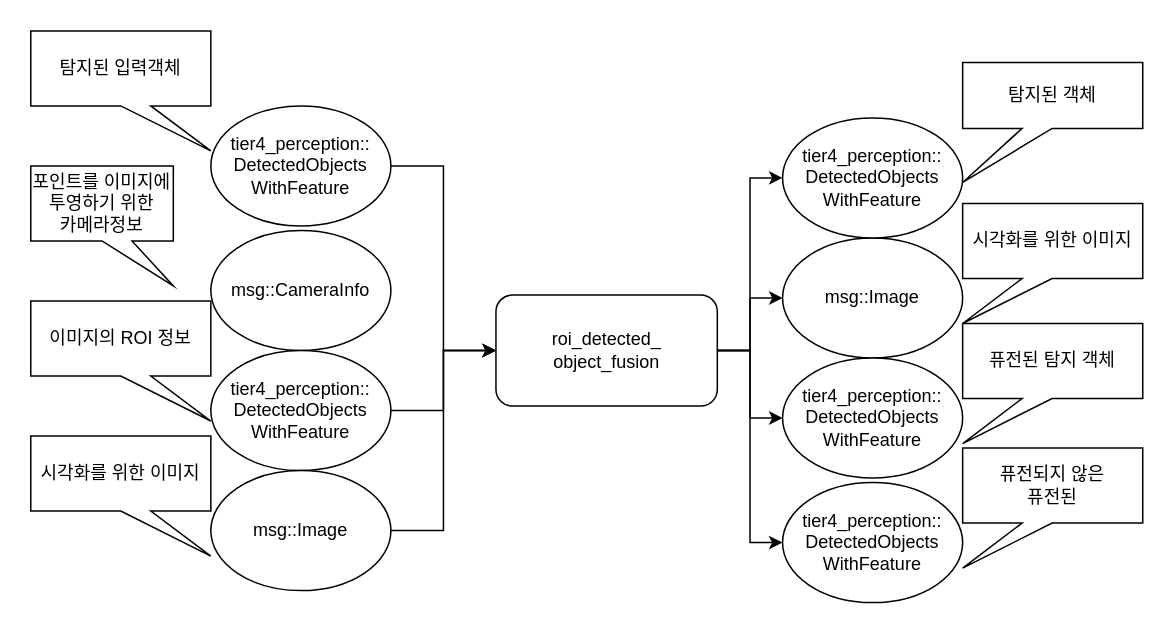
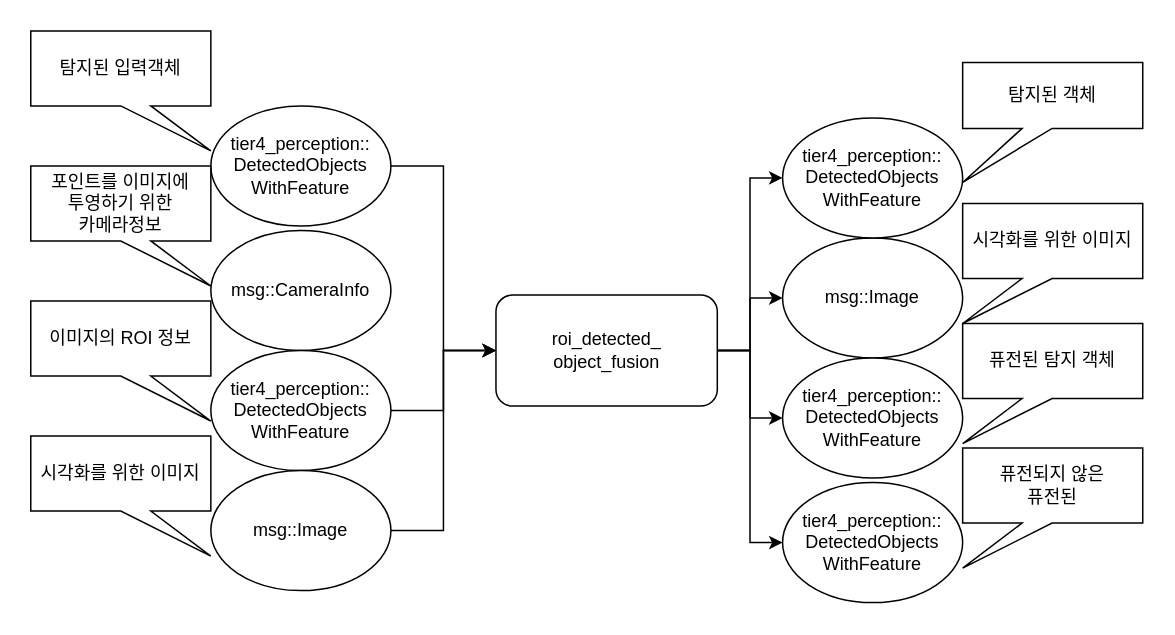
(102, 226) -> (121, 226)
